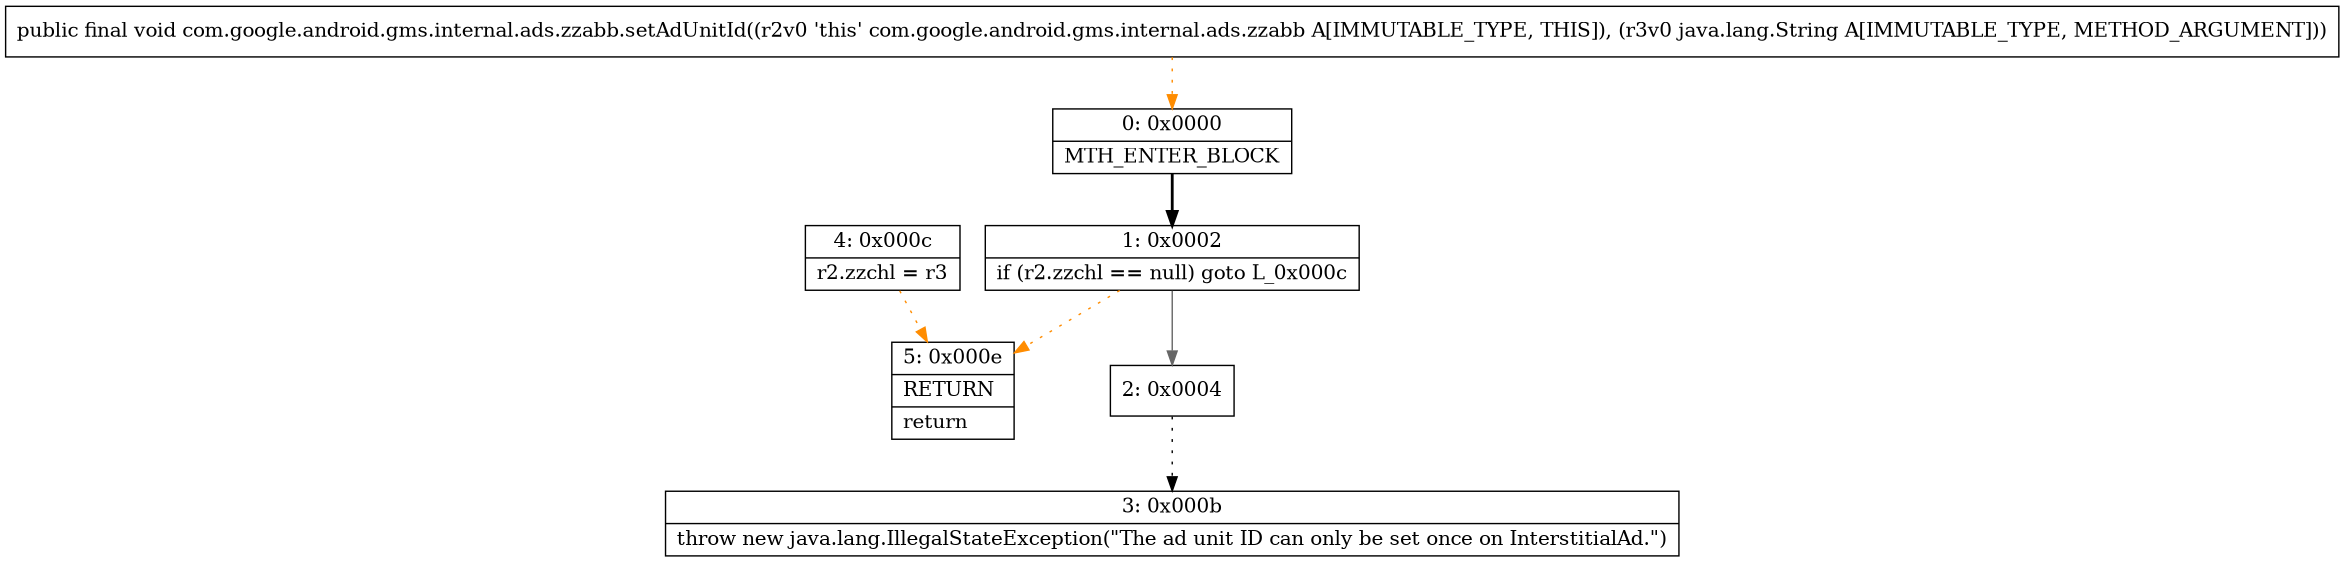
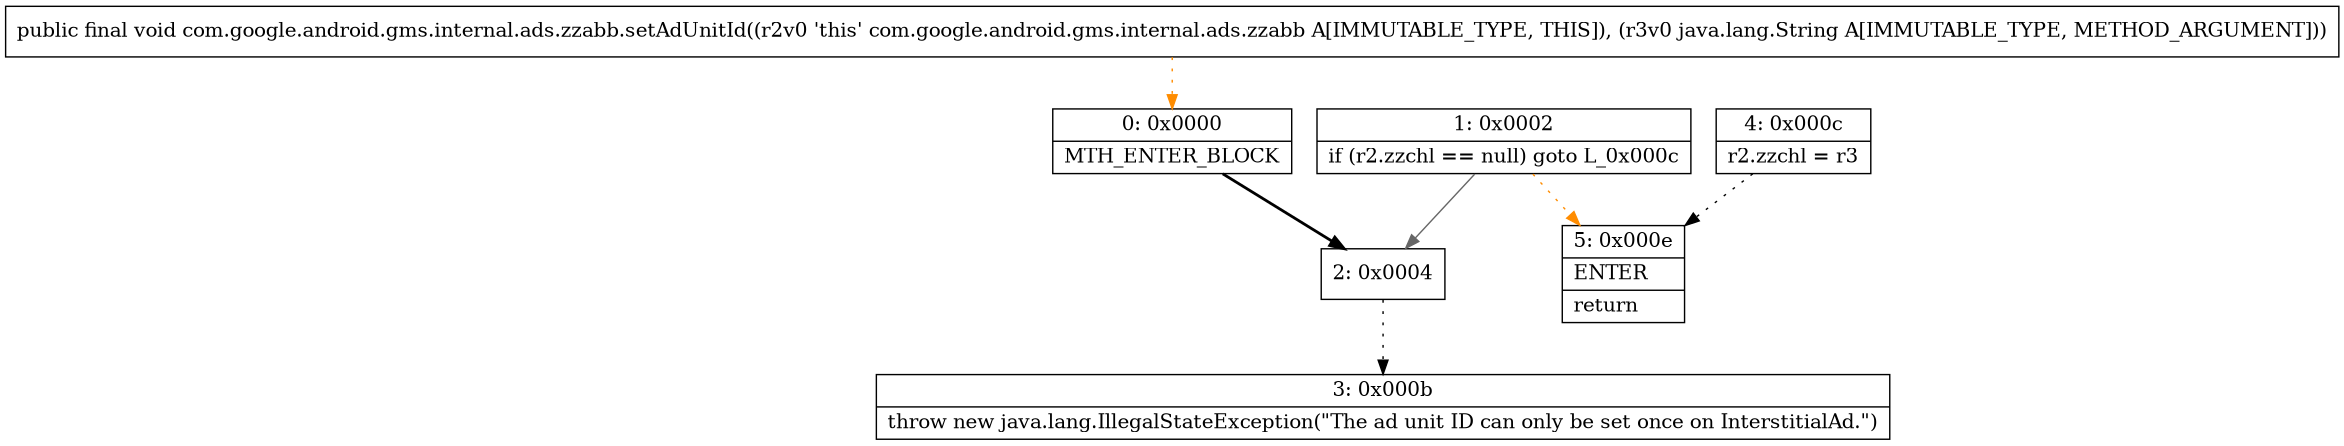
(1172, 192) -> (1277, 208)
(910, 310) -> (1725, 195)
(949, 390) -> (1611, 273)
